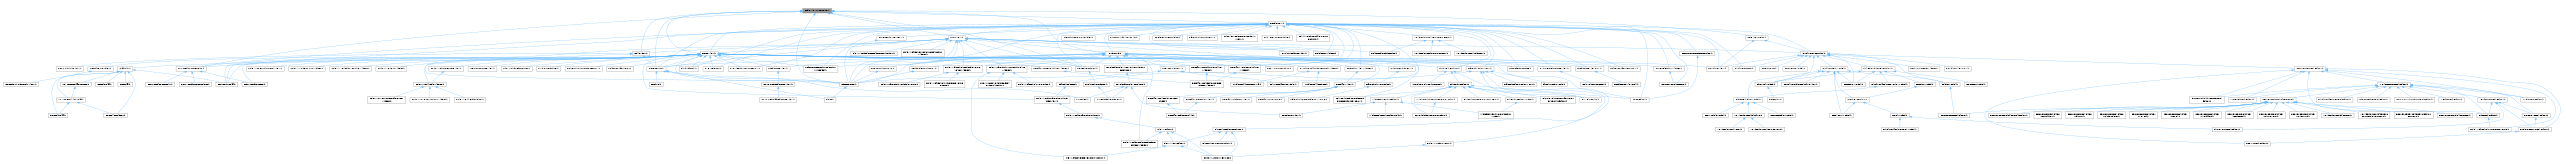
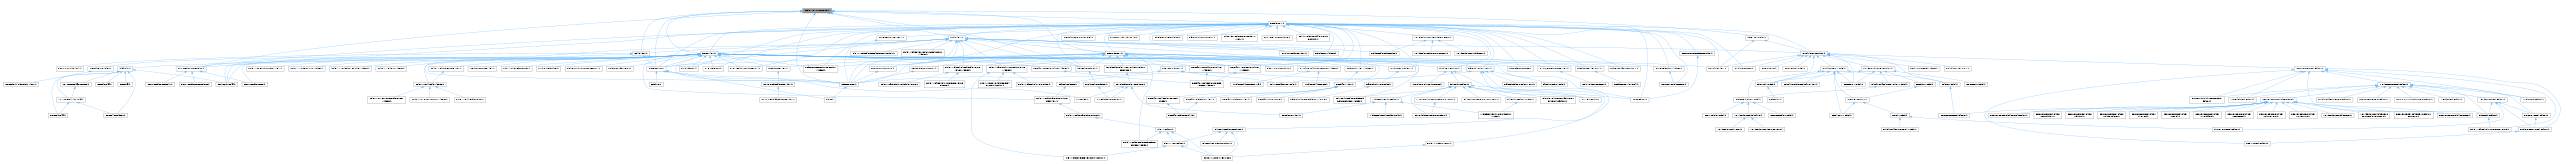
(1115, 53) -> (1115, 53)
(821, 69) -> (821, 69)
(1350, 100) -> (1350, 100)
